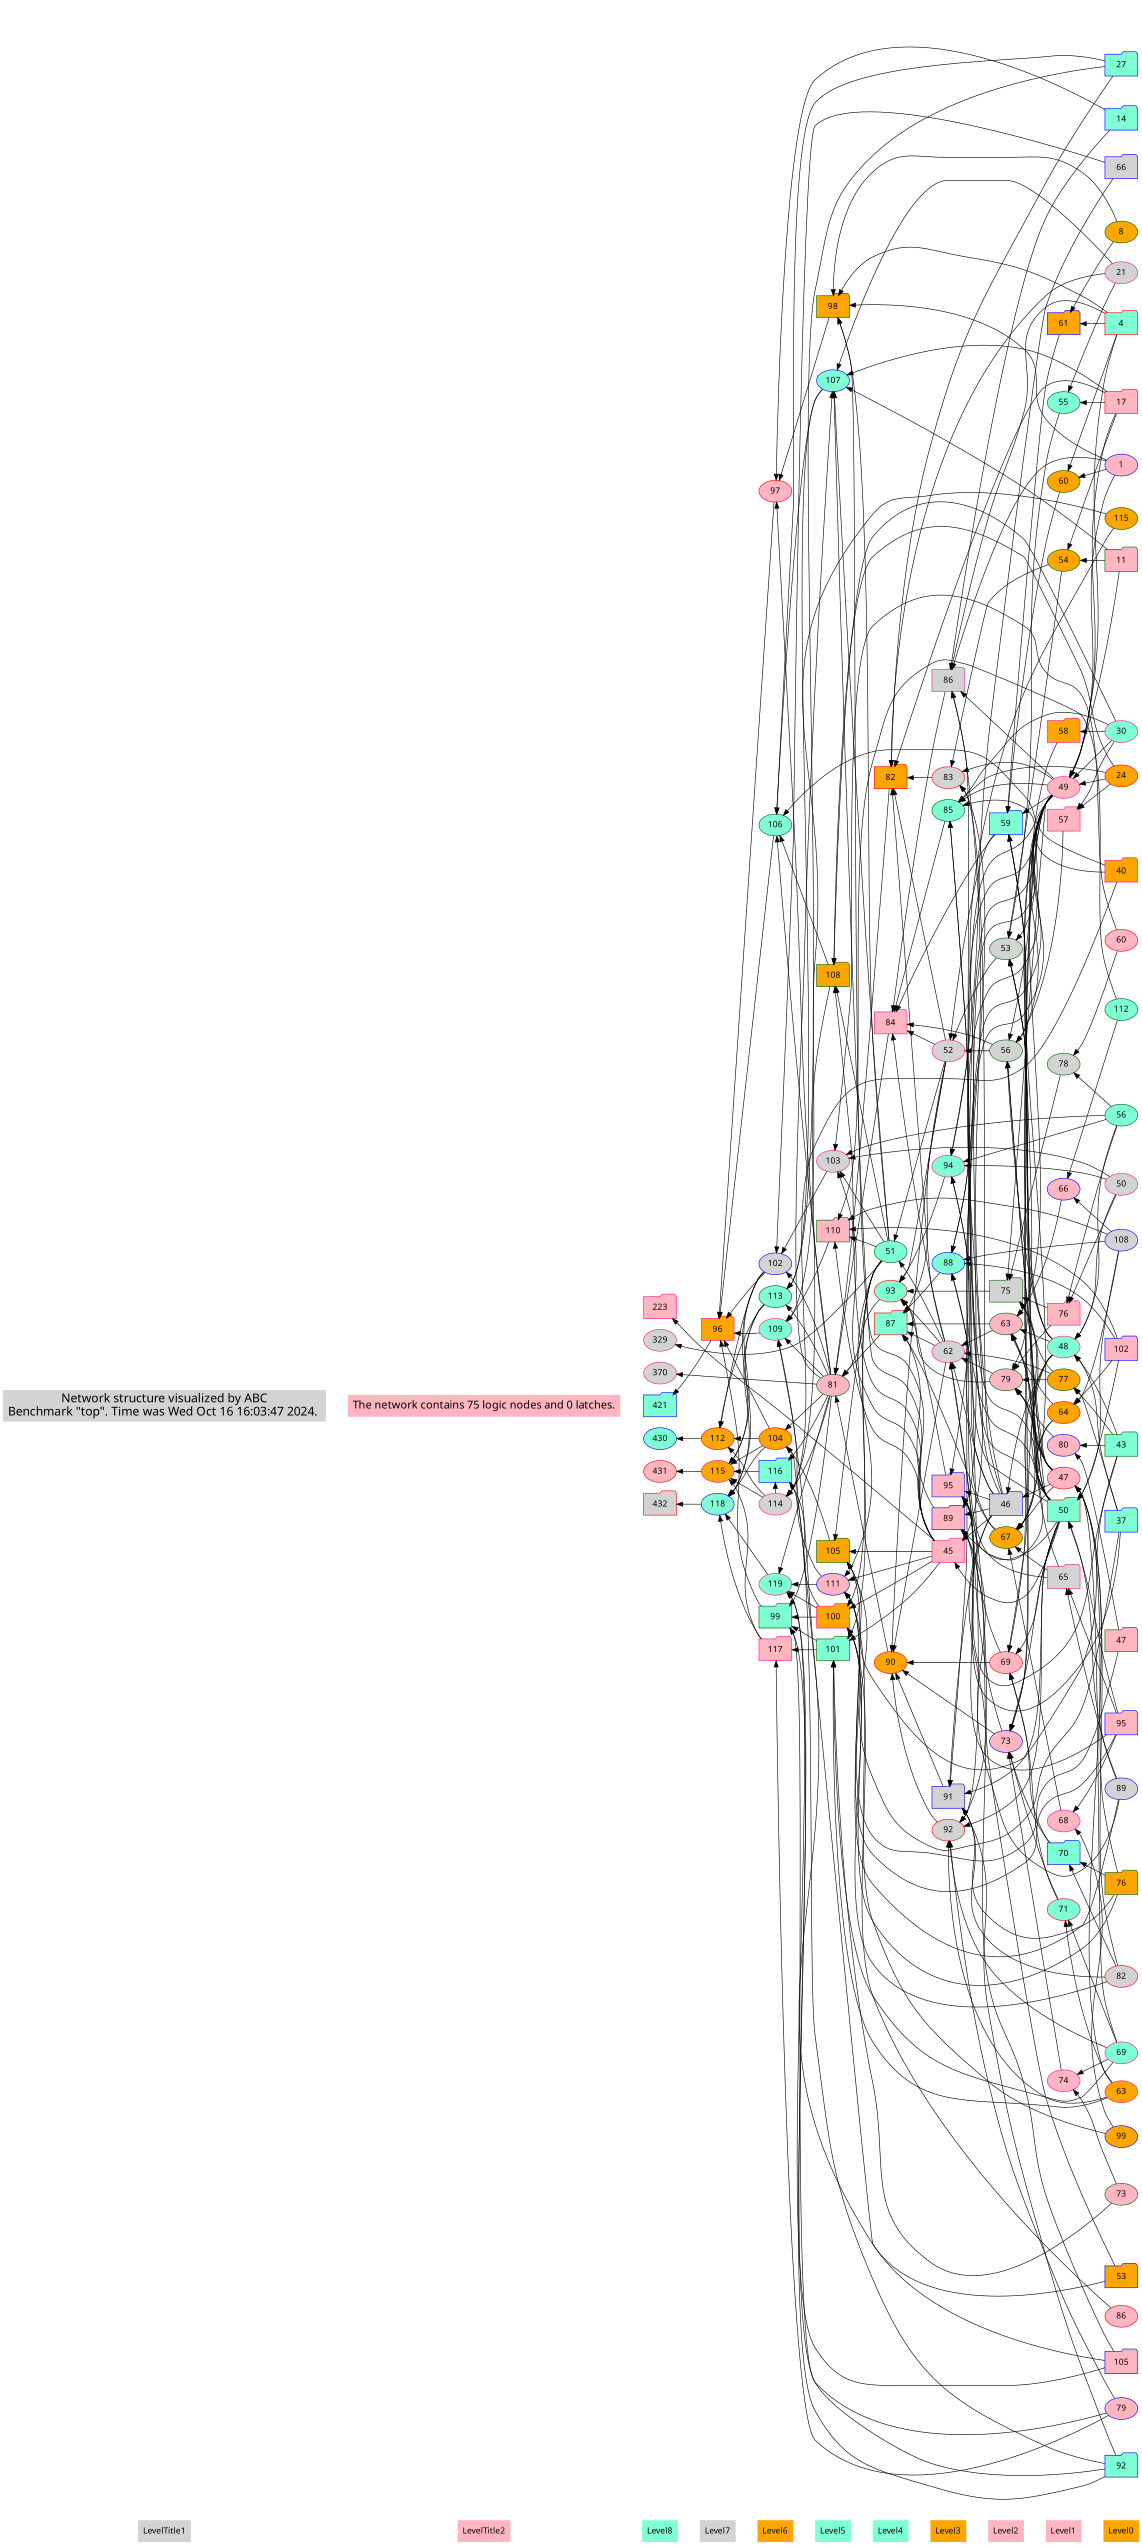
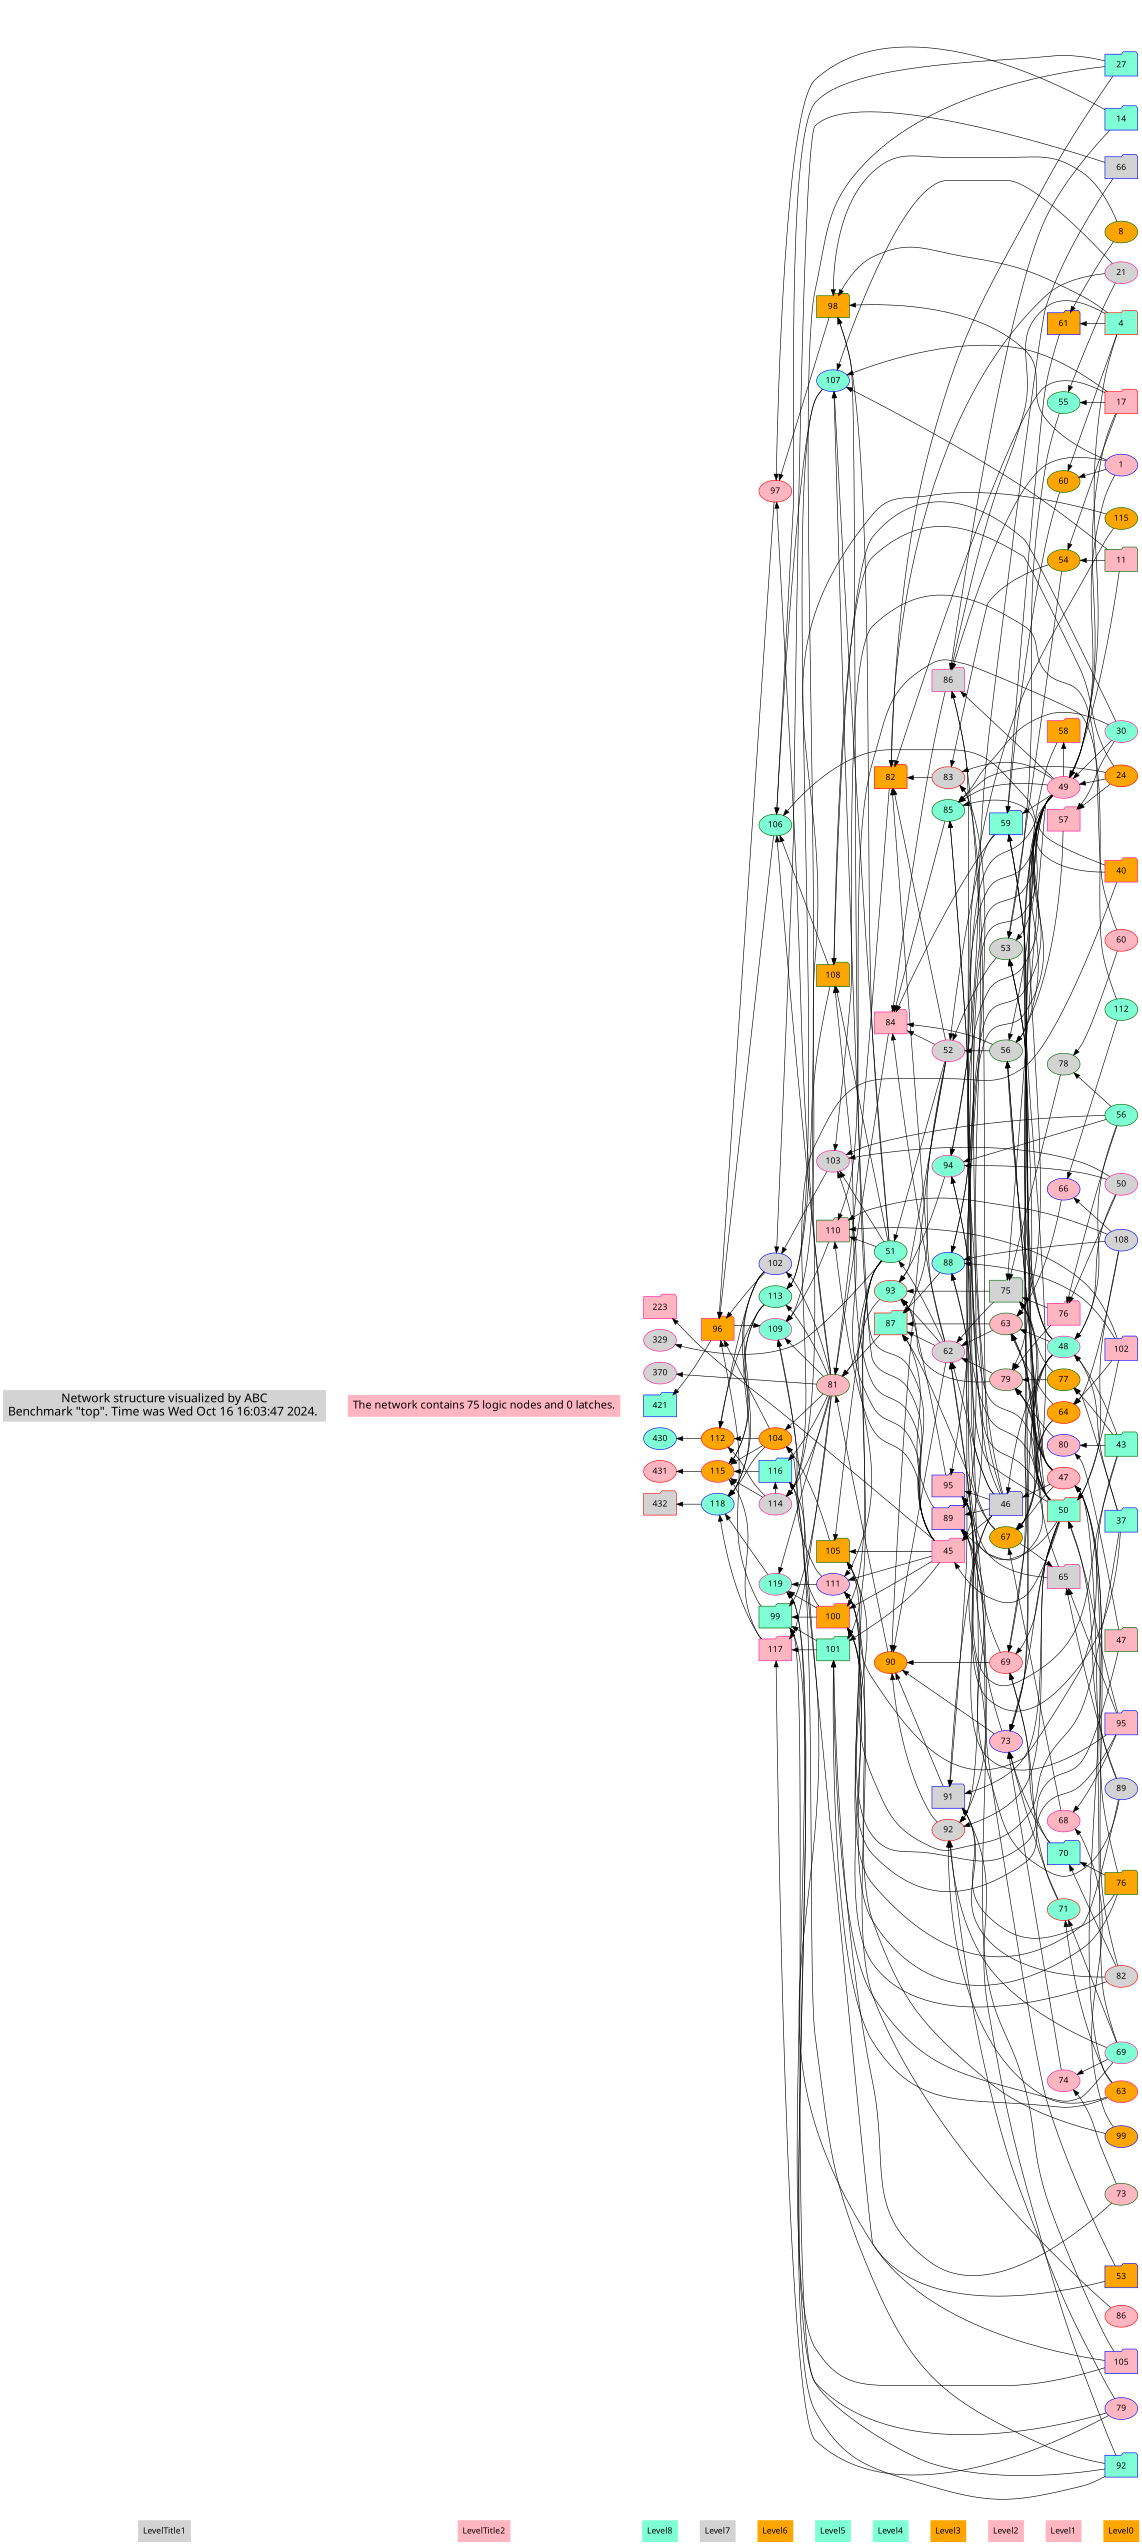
(815, 694) -> (816, 1516)
(1096, 732) -> (1064, 763)
(754, 1333) -> (744, 1325)
(1011, 1360) -> (977, 1320)
(1033, 1561) -> (1034, 1553)
